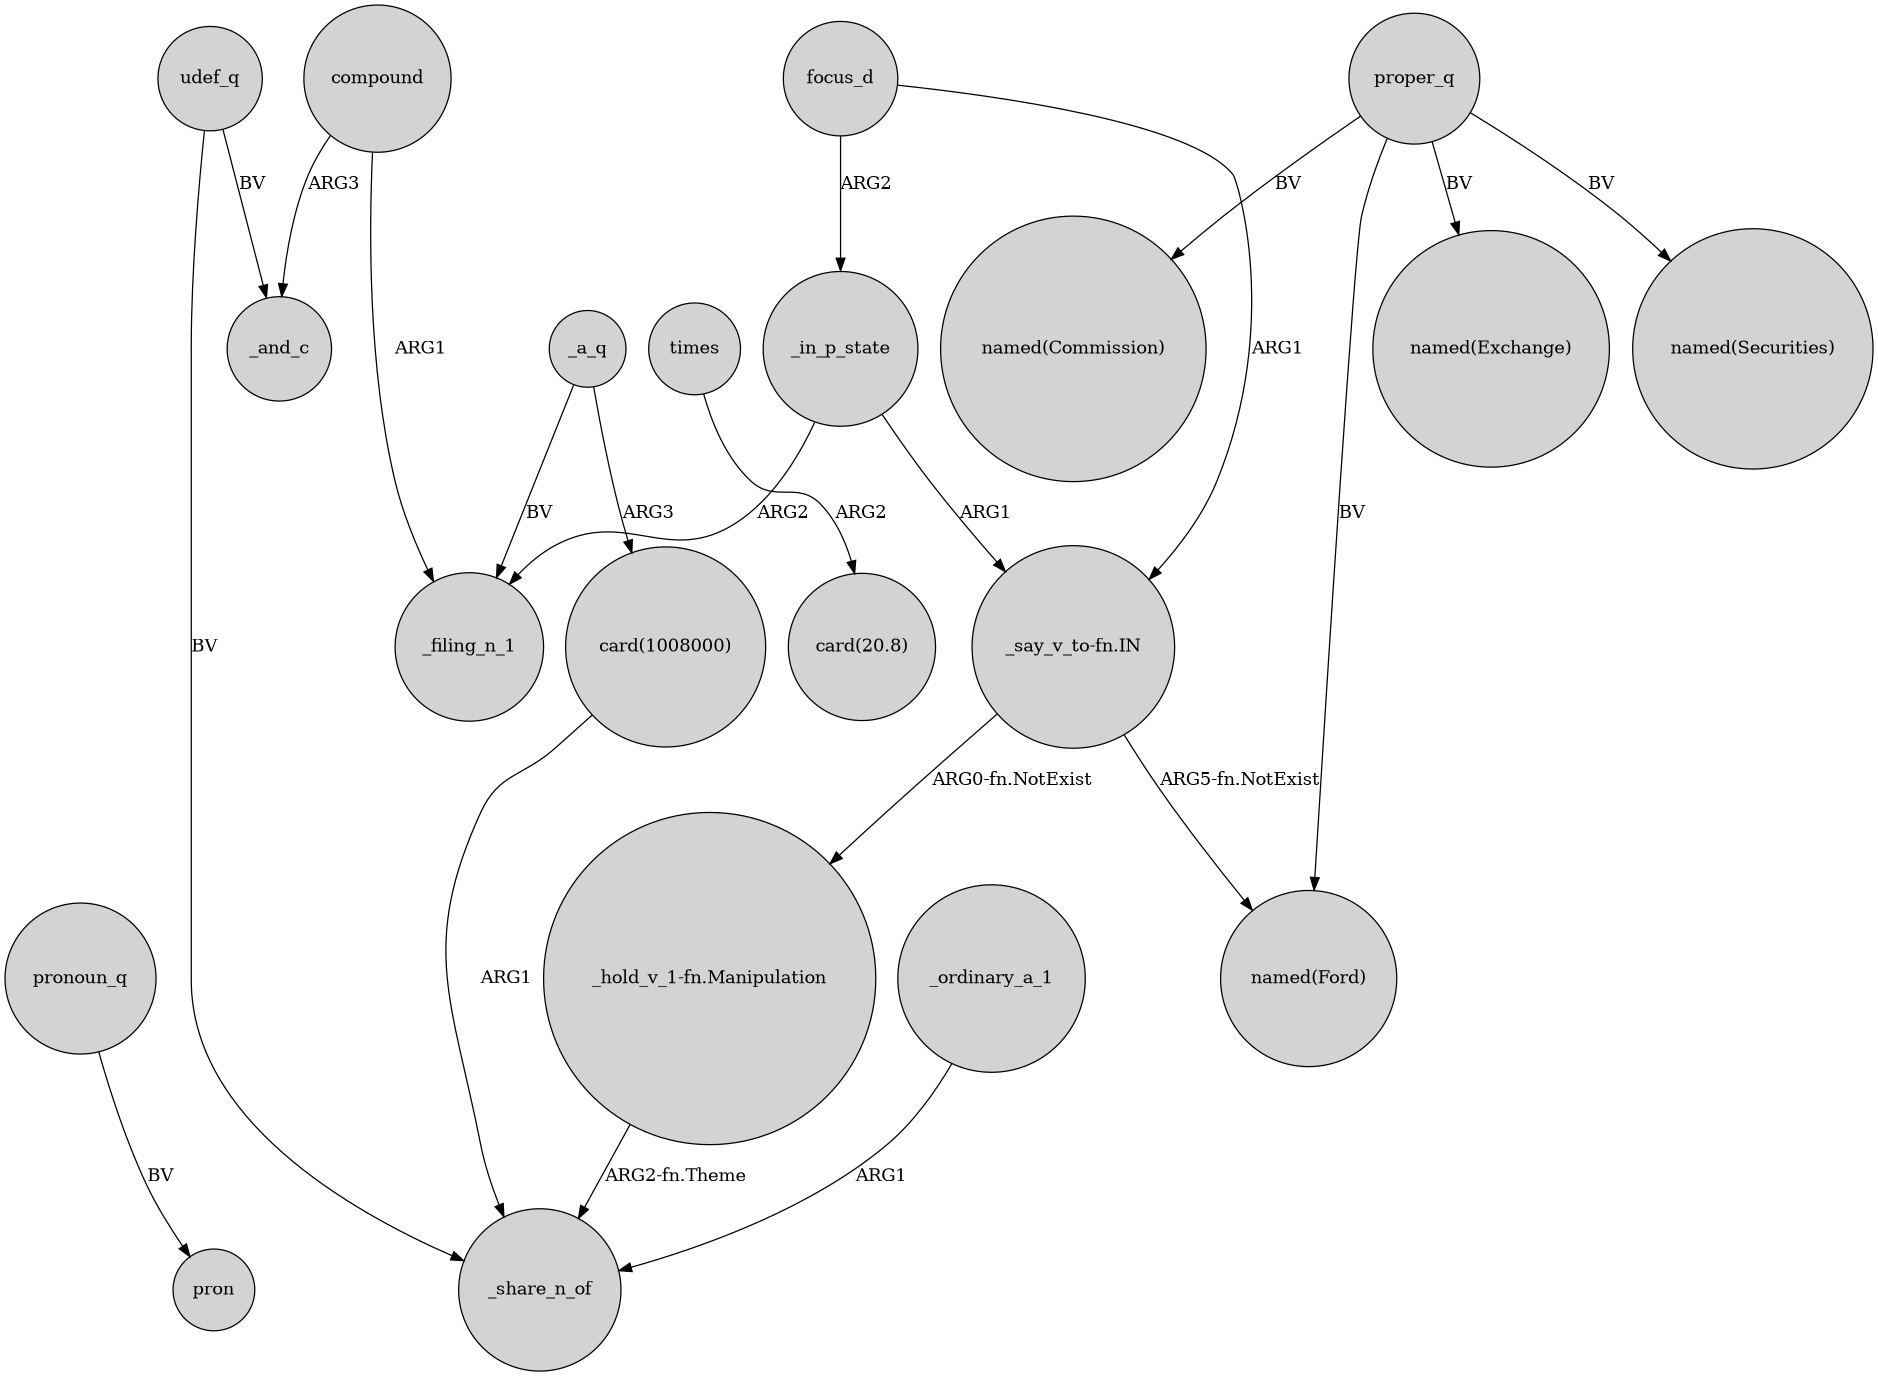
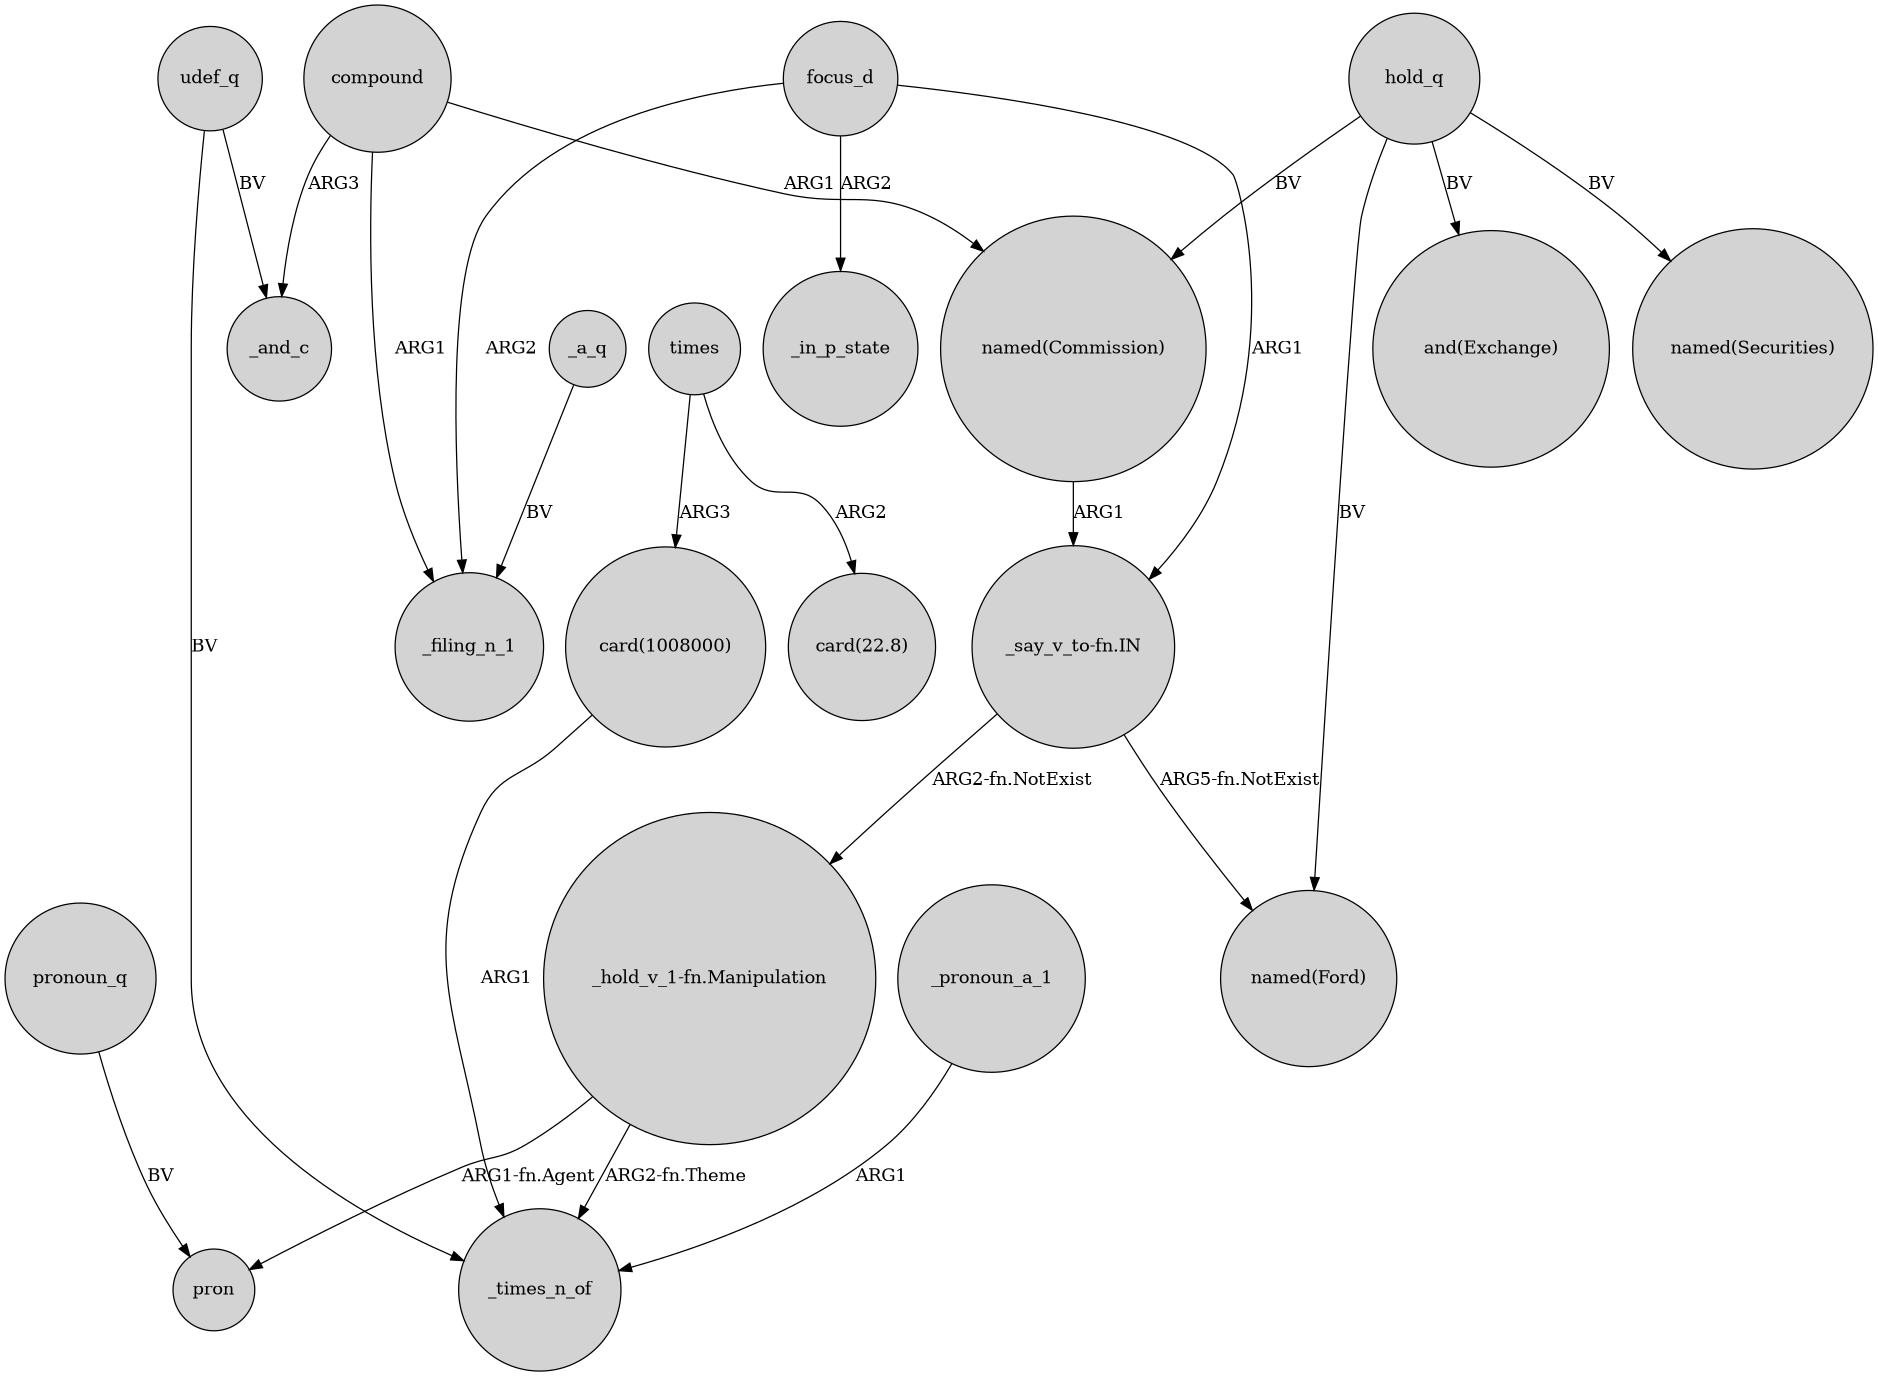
(1414, 79) -> (1414, 79)
none -> (712, 177)
(1491, 349) -> (1491, 349)
(609, 464) -> (683, 465)
(937, 490) -> (1073, 507)
(687, 540) -> (483, 222)
(862, 647) -> (862, 647)
(1012, 780) -> (1012, 780)
(992, 979) -> (992, 979)
none -> (428, 1182)
(540, 1290) -> (540, 1290)
